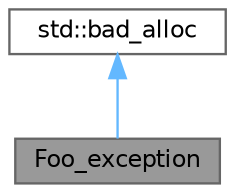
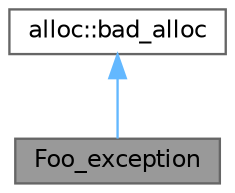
(118, 32) -> (118, 32)
